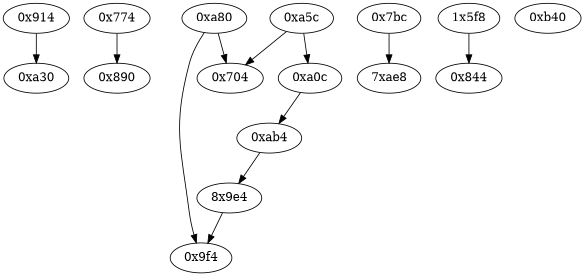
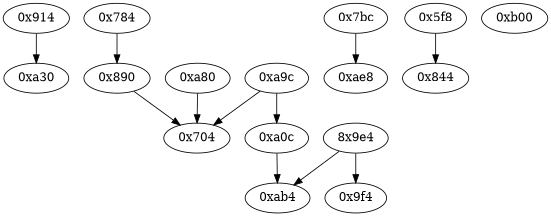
(117, 18) -> (117, 18)
(302, 18) -> (277, 78)
(469, 18) -> (436, 18)
(548, 18) -> (515, 18)
(389, 78) -> (356, 78)
none -> (154, 106)
(180, 132) -> none
(252, 165) -> (320, 166)
